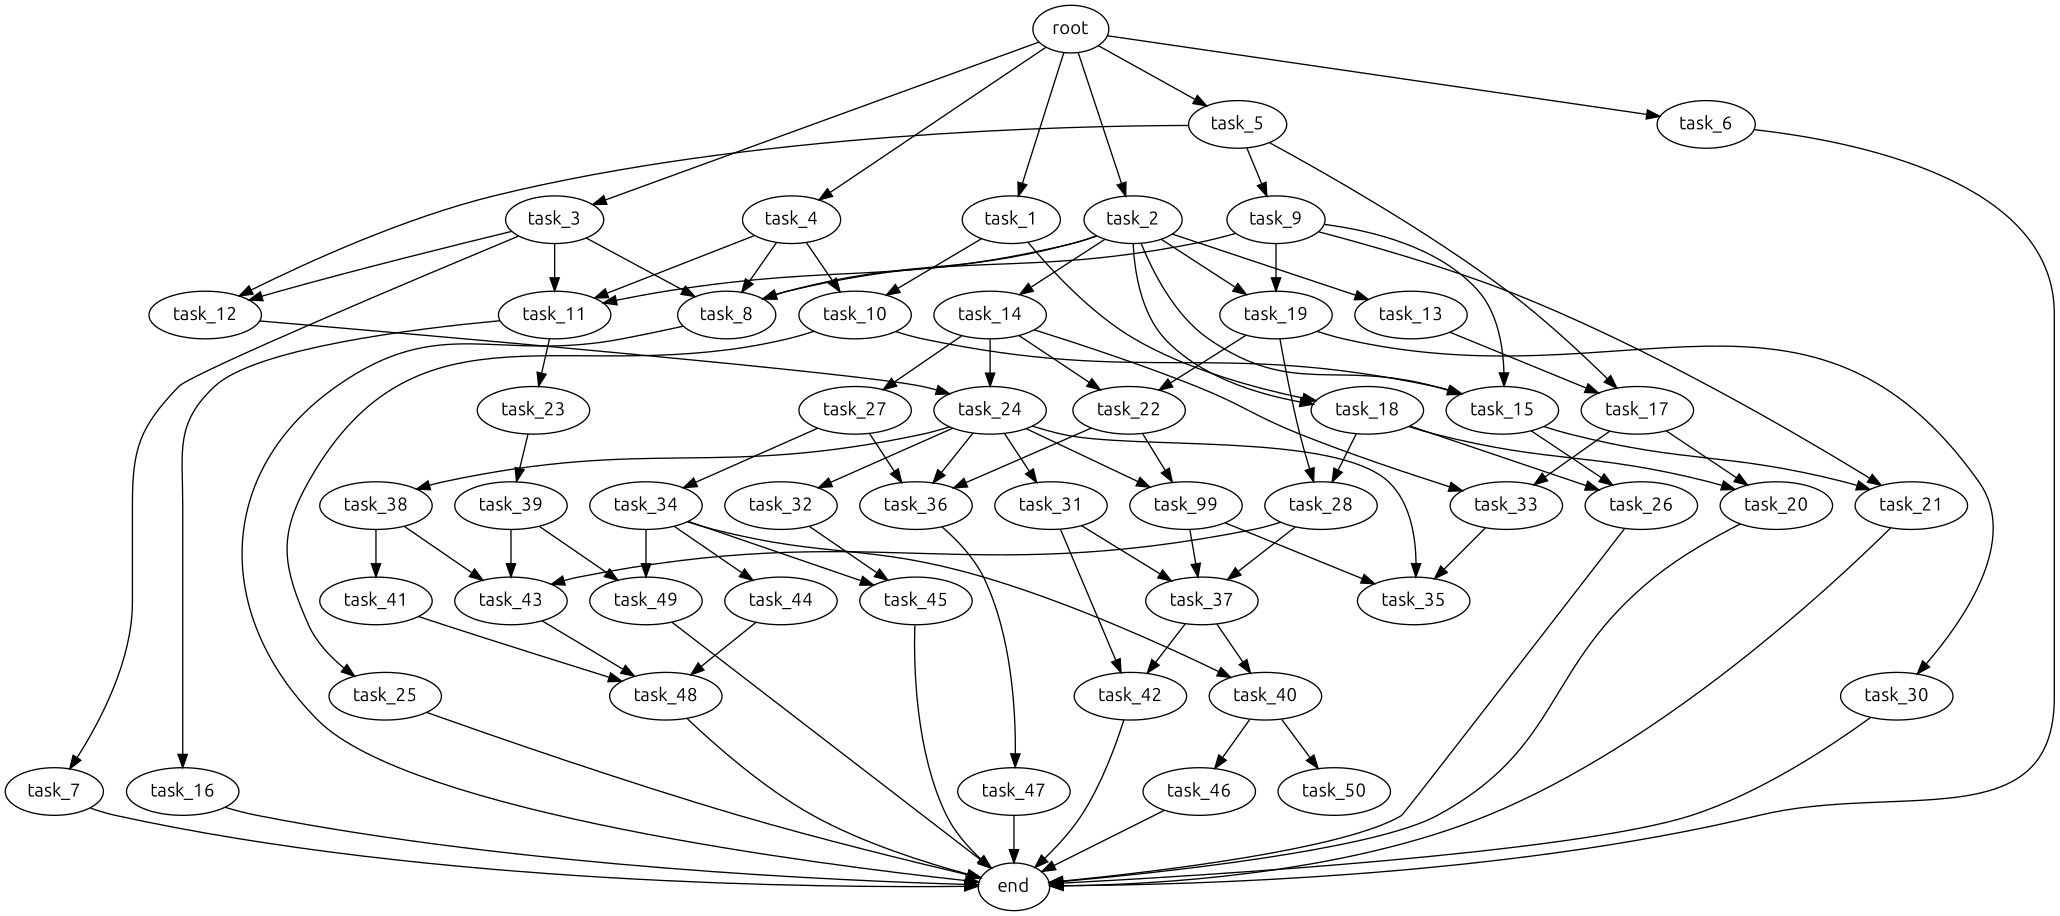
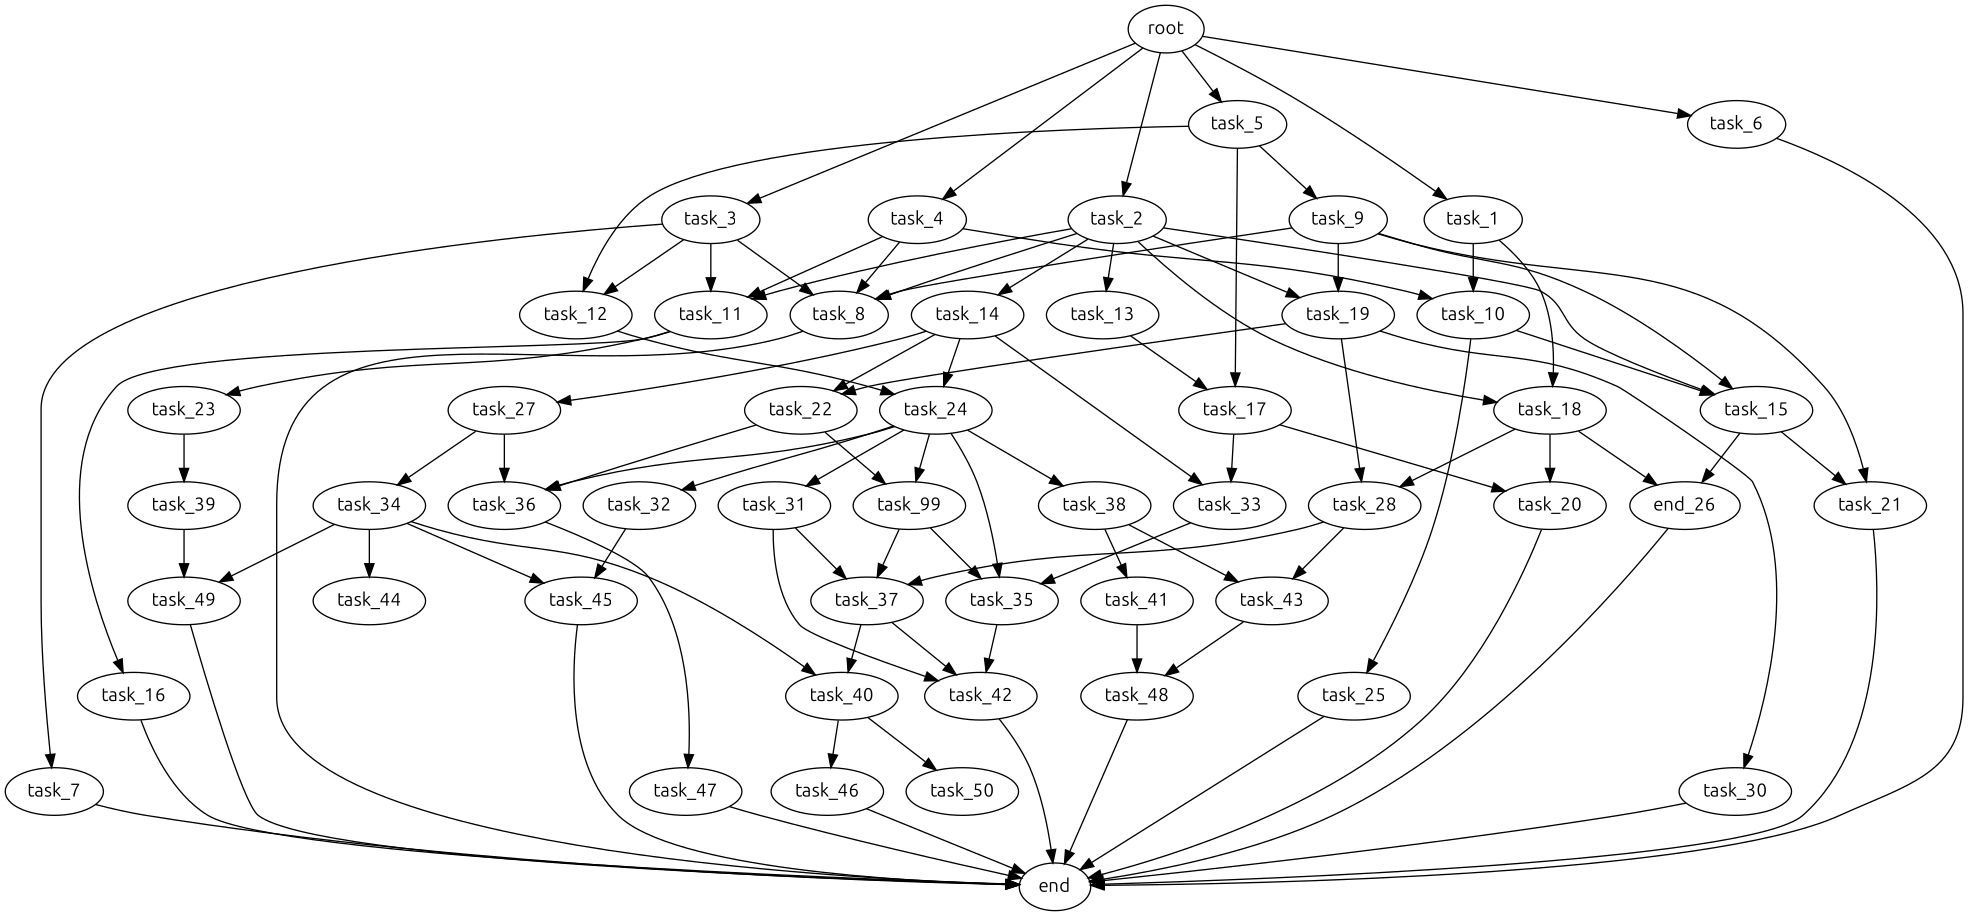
(1641, 506) -> (1685, 506)
(511, 547) -> none
none -> (993, 642)
(729, 644) -> none
